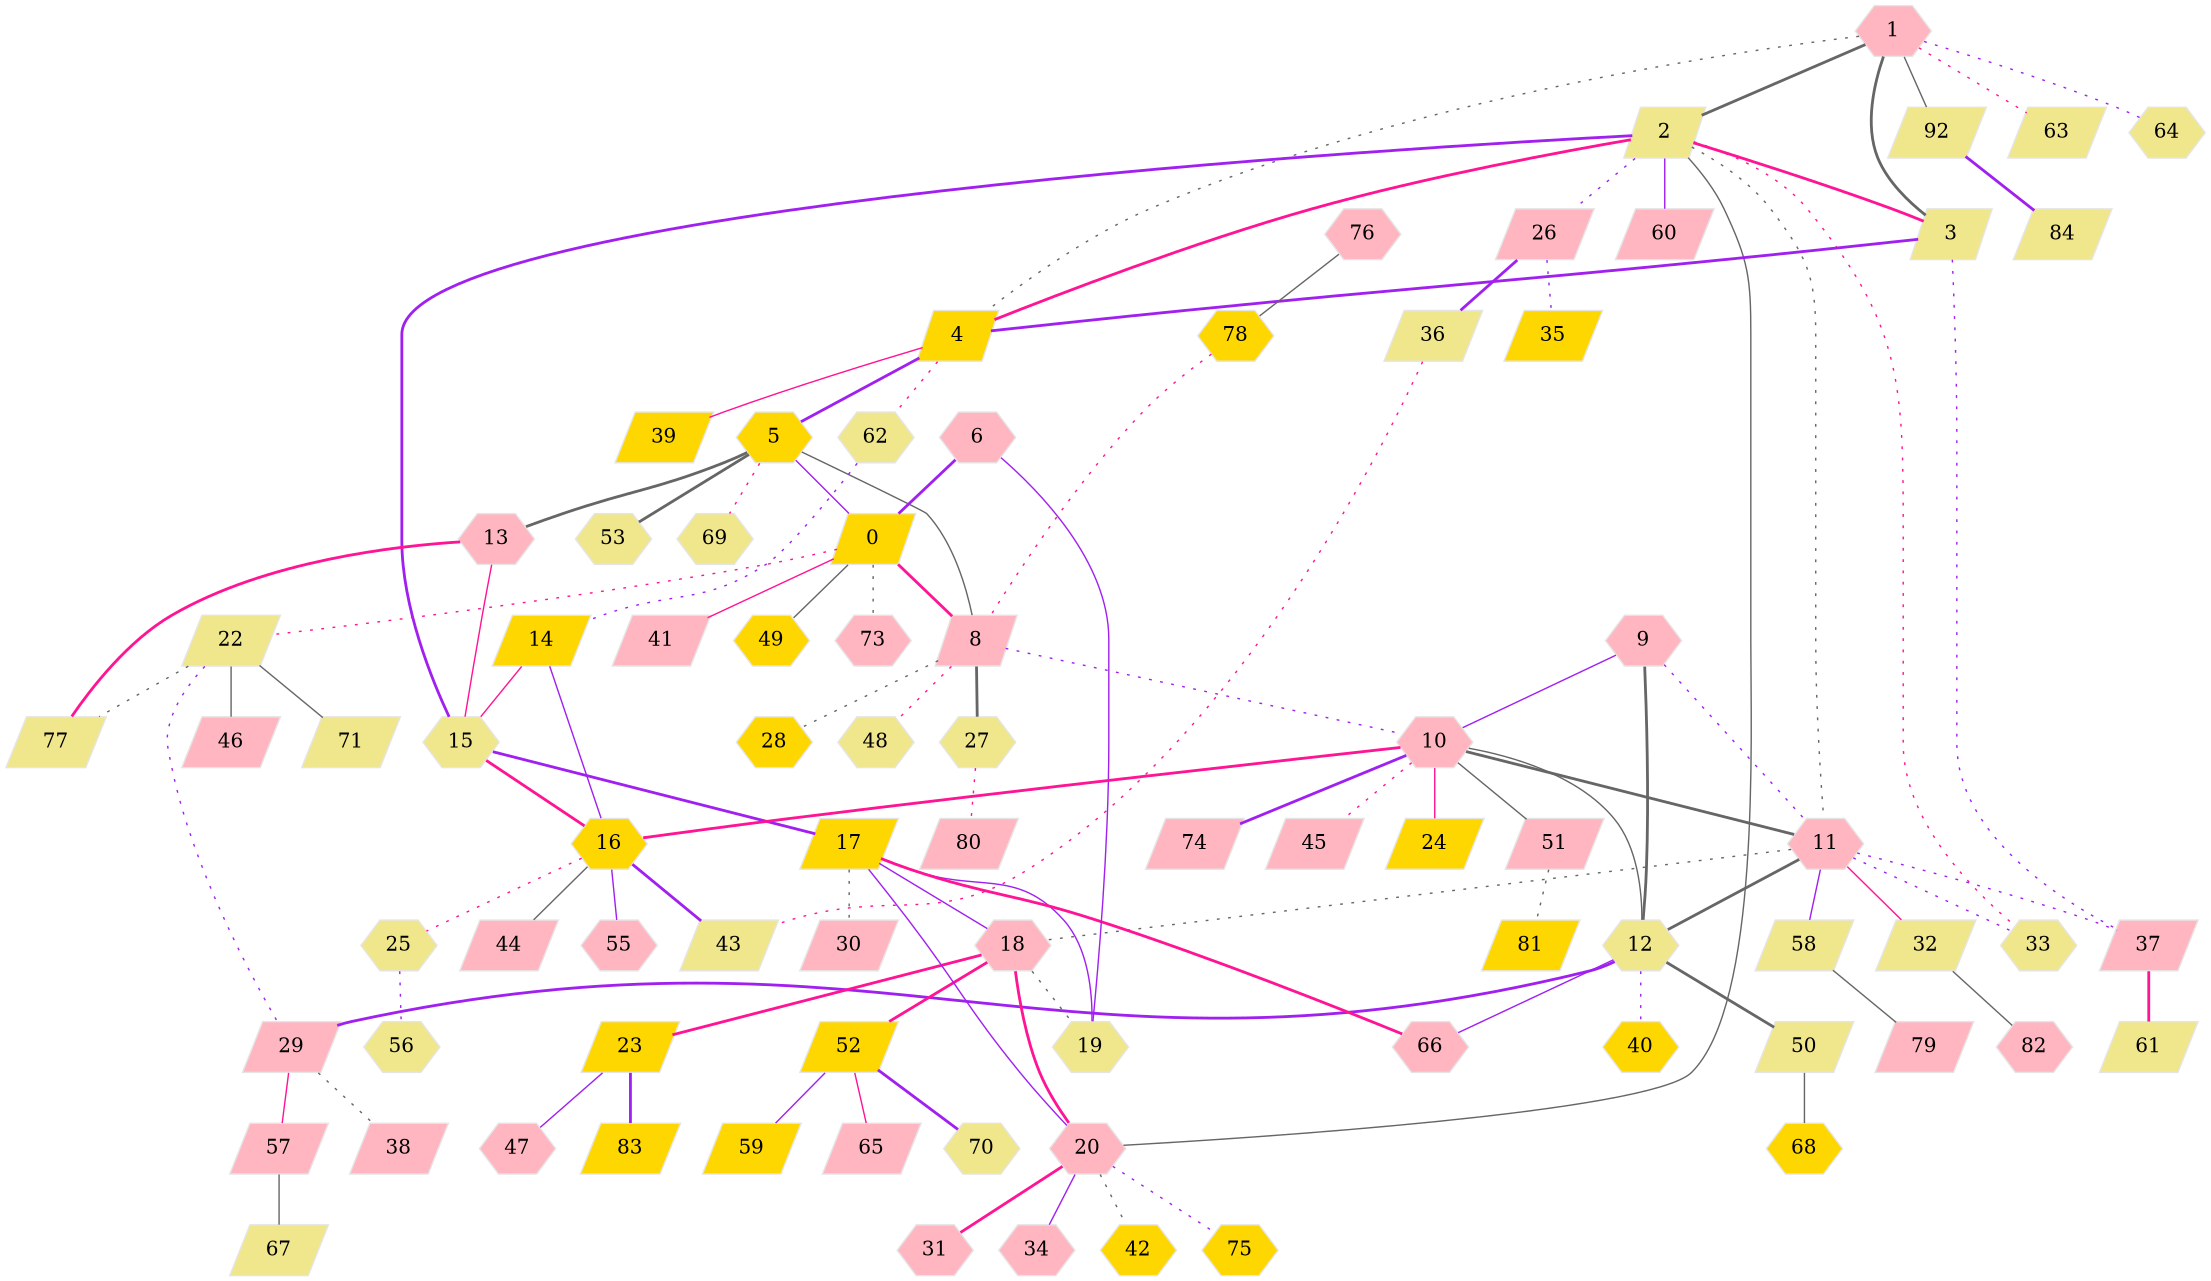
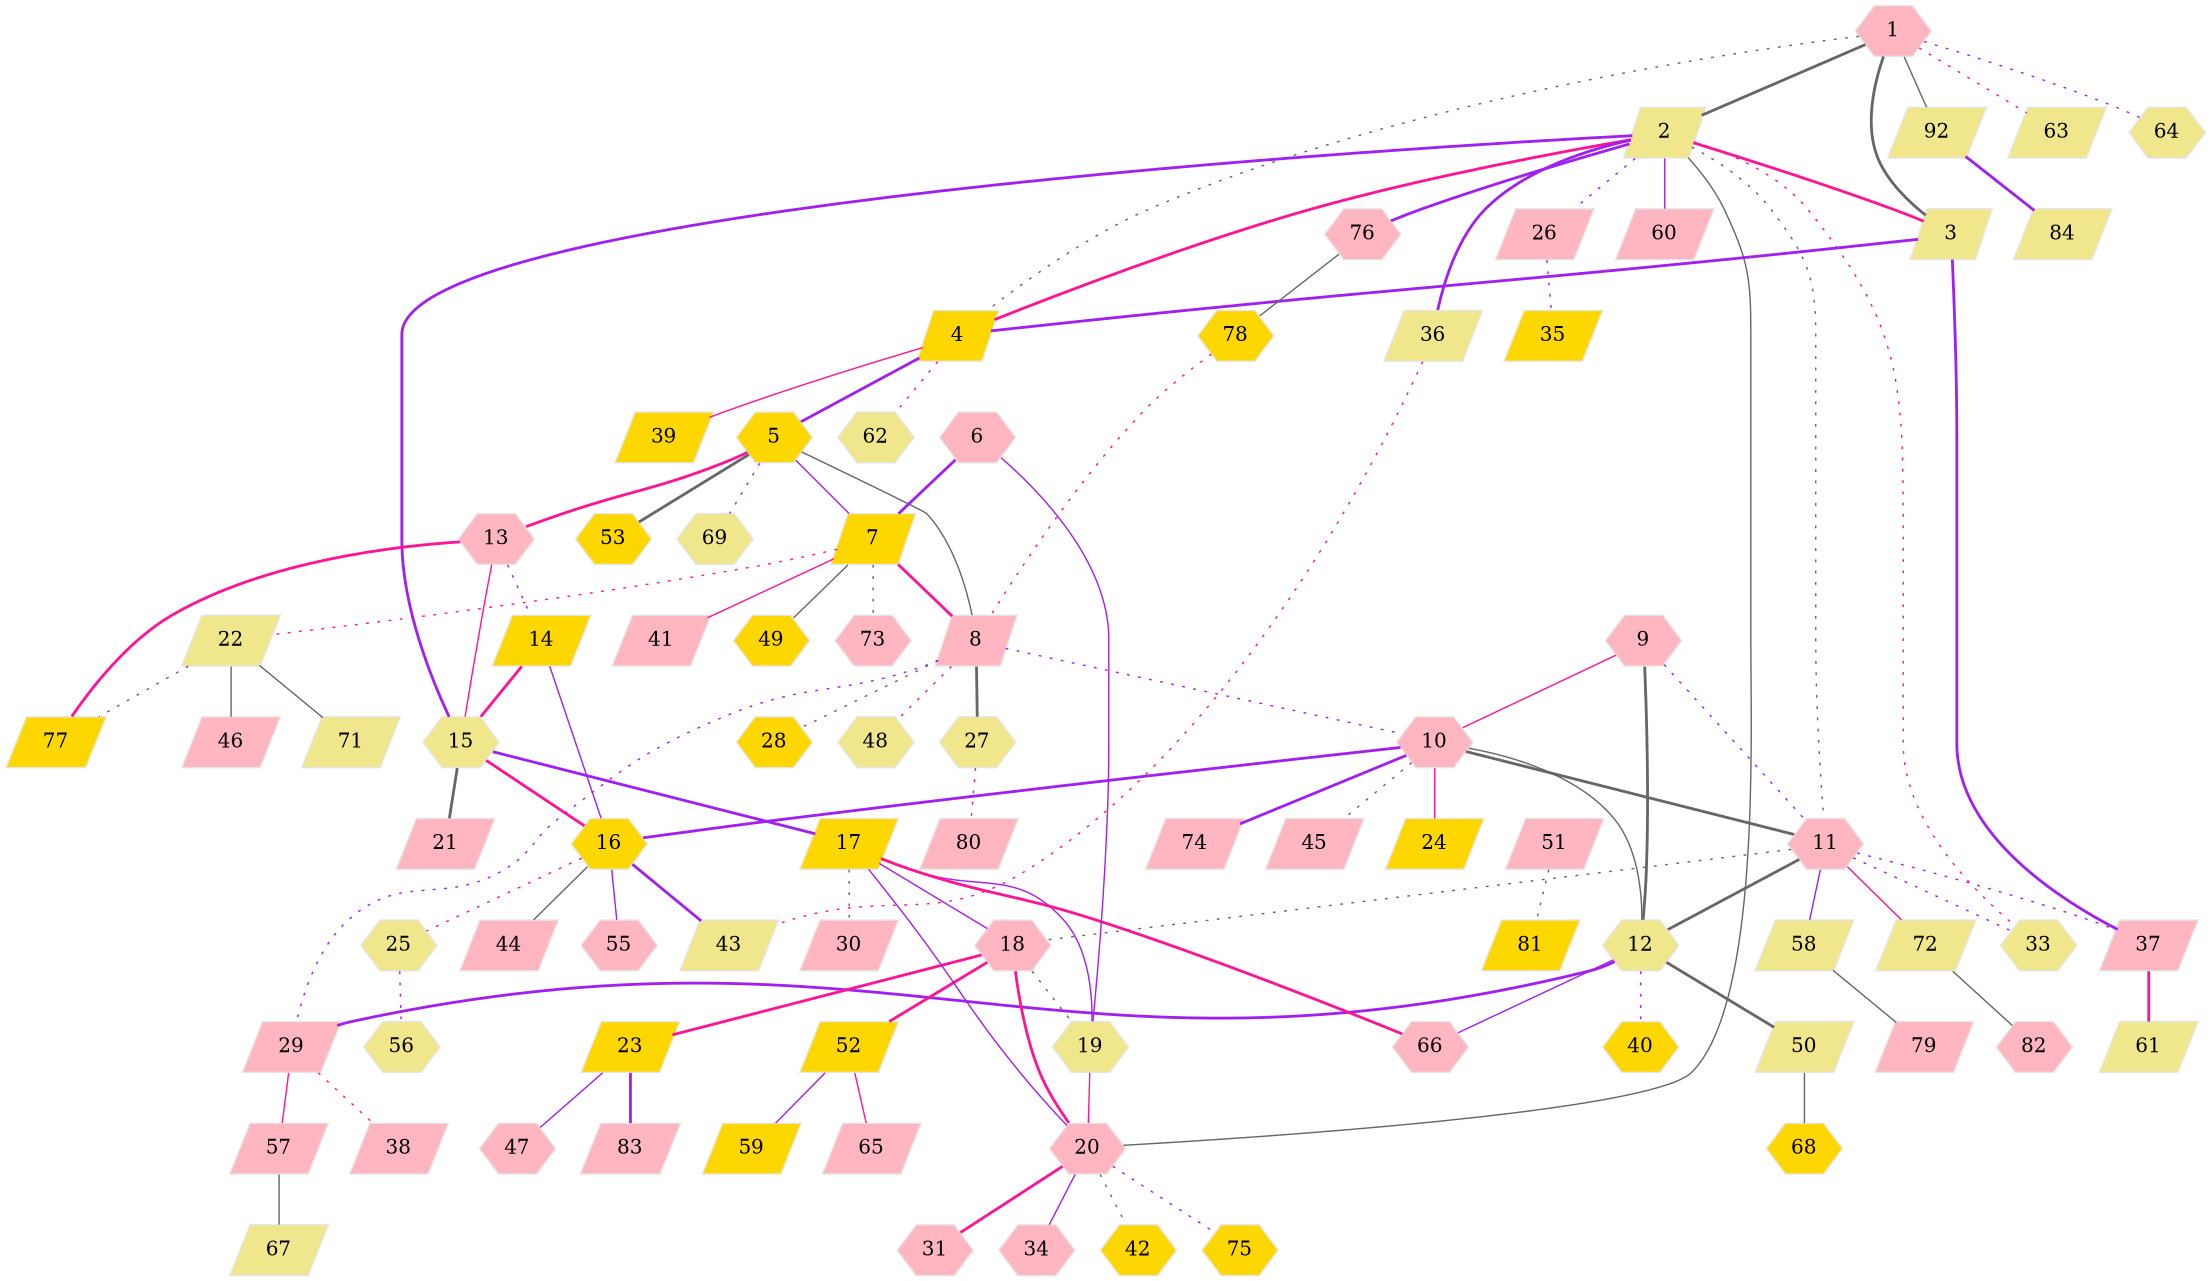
none -> (1503, 182)
(1482, 291) -> (1504, 193)
(745, 488) -> (745, 488)
(637, 491) -> (637, 491)
(614, 539) -> (614, 539)
(873, 539) -> (873, 539)
(743, 578) -> (519, 590)
(1957, 630) -> (1957, 630)
(1539, 691) -> (1539, 691)
(501, 692) -> (501, 692)
(56, 742) -> (56, 742)
(1378, 790) -> (1378, 790)
(1022, 791) -> (1022, 791)
(1492, 791) -> none
none -> (446, 844)
(194, 846) -> (582, 800)
(1926, 945) -> (1926, 945)
(346, 1098) -> (346, 1098)
none -> (1089, 1098)
(630, 1149) -> (630, 1149)
(982, 1149) -> none
